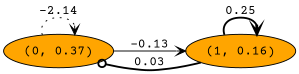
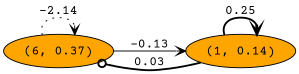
(59, 51) -> (59, 51)
(241, 51) -> (241, 51)
